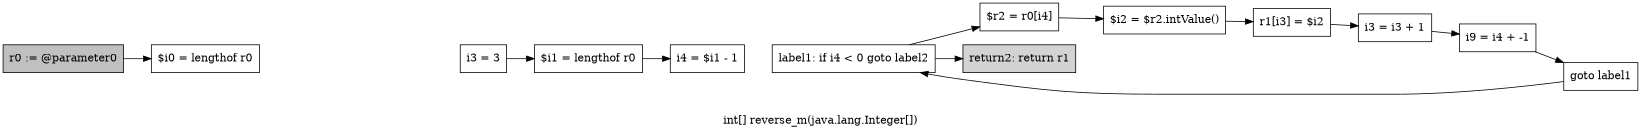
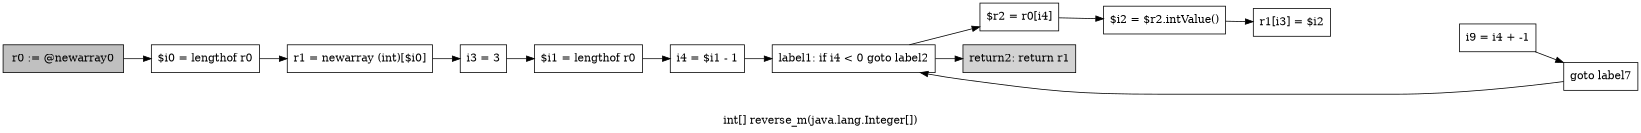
(1395, 28) -> none
(63, 59) -> (63, 59)
none -> (360, 59)
none -> (754, 59)
(1601, 76) -> (1601, 76)
